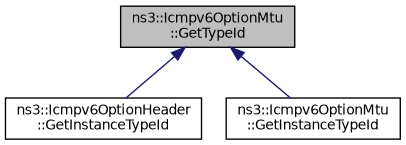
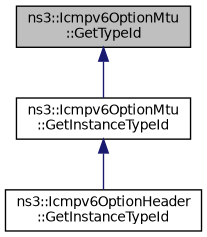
(150, 77) -> (103, 172)
